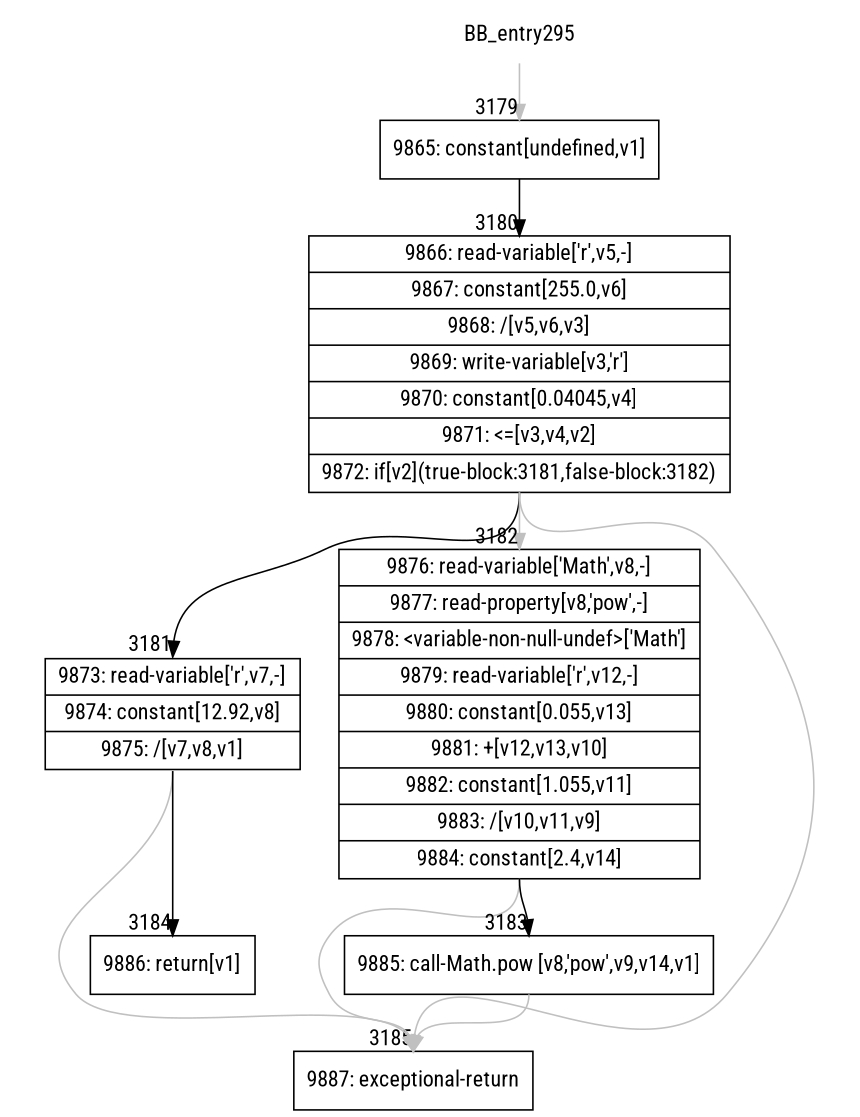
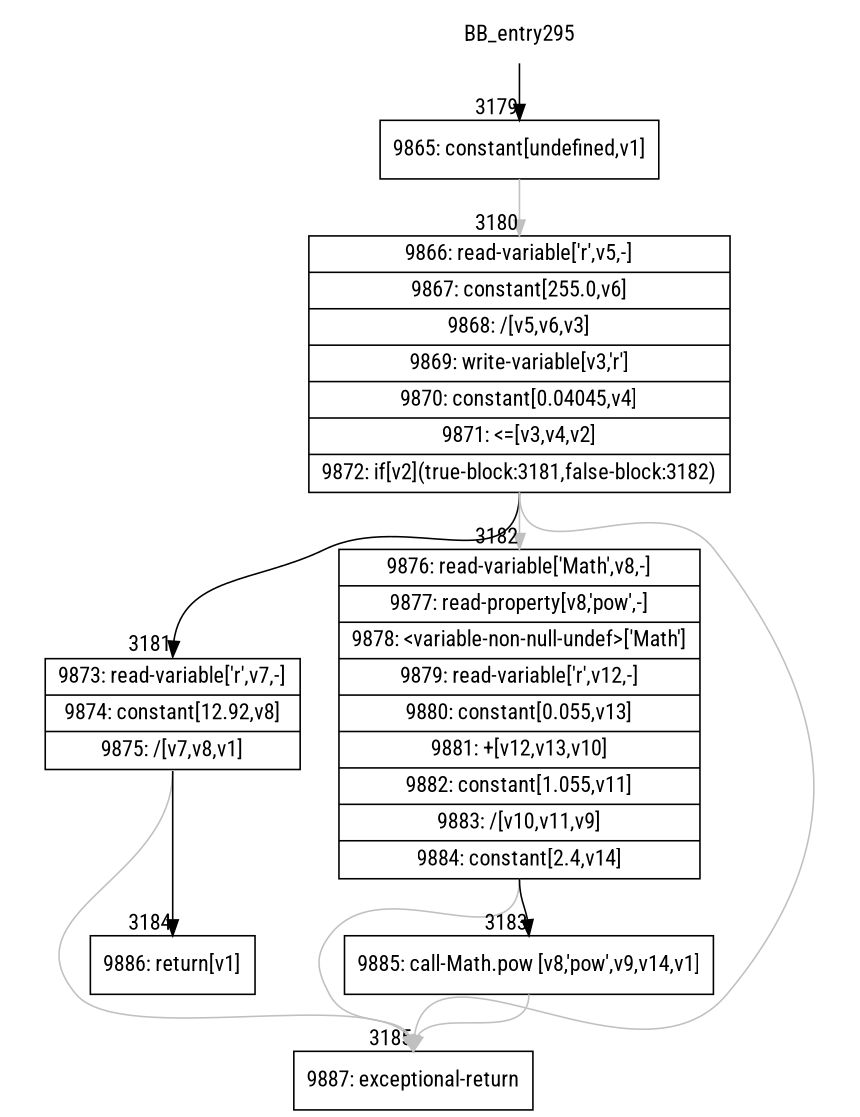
(519, 84) -> (519, 84)
(519, 199) -> (519, 199)
